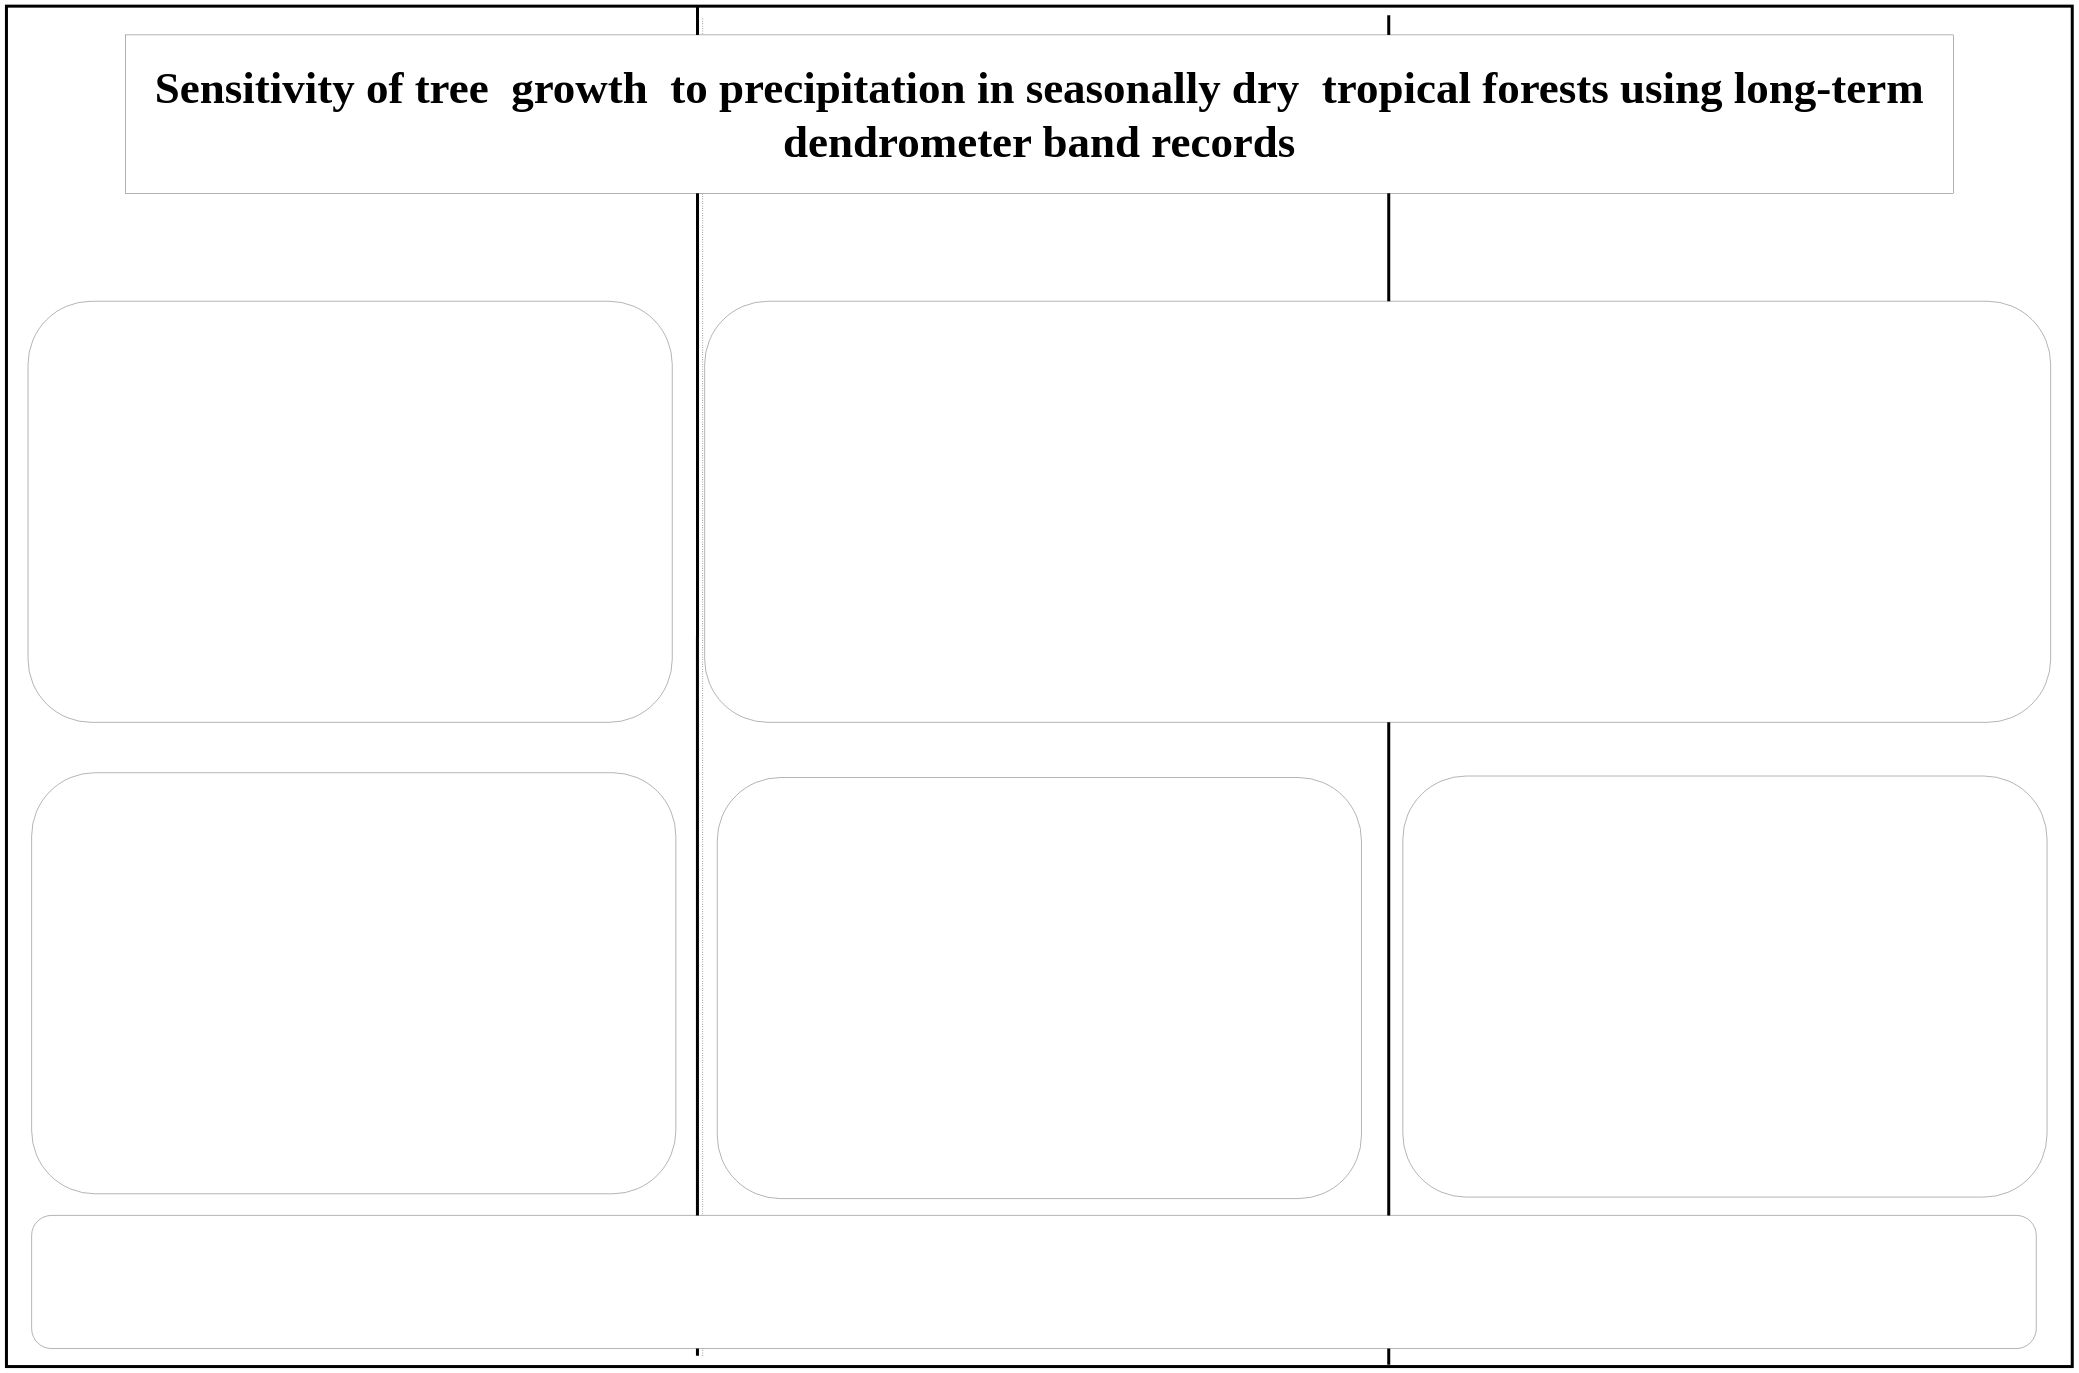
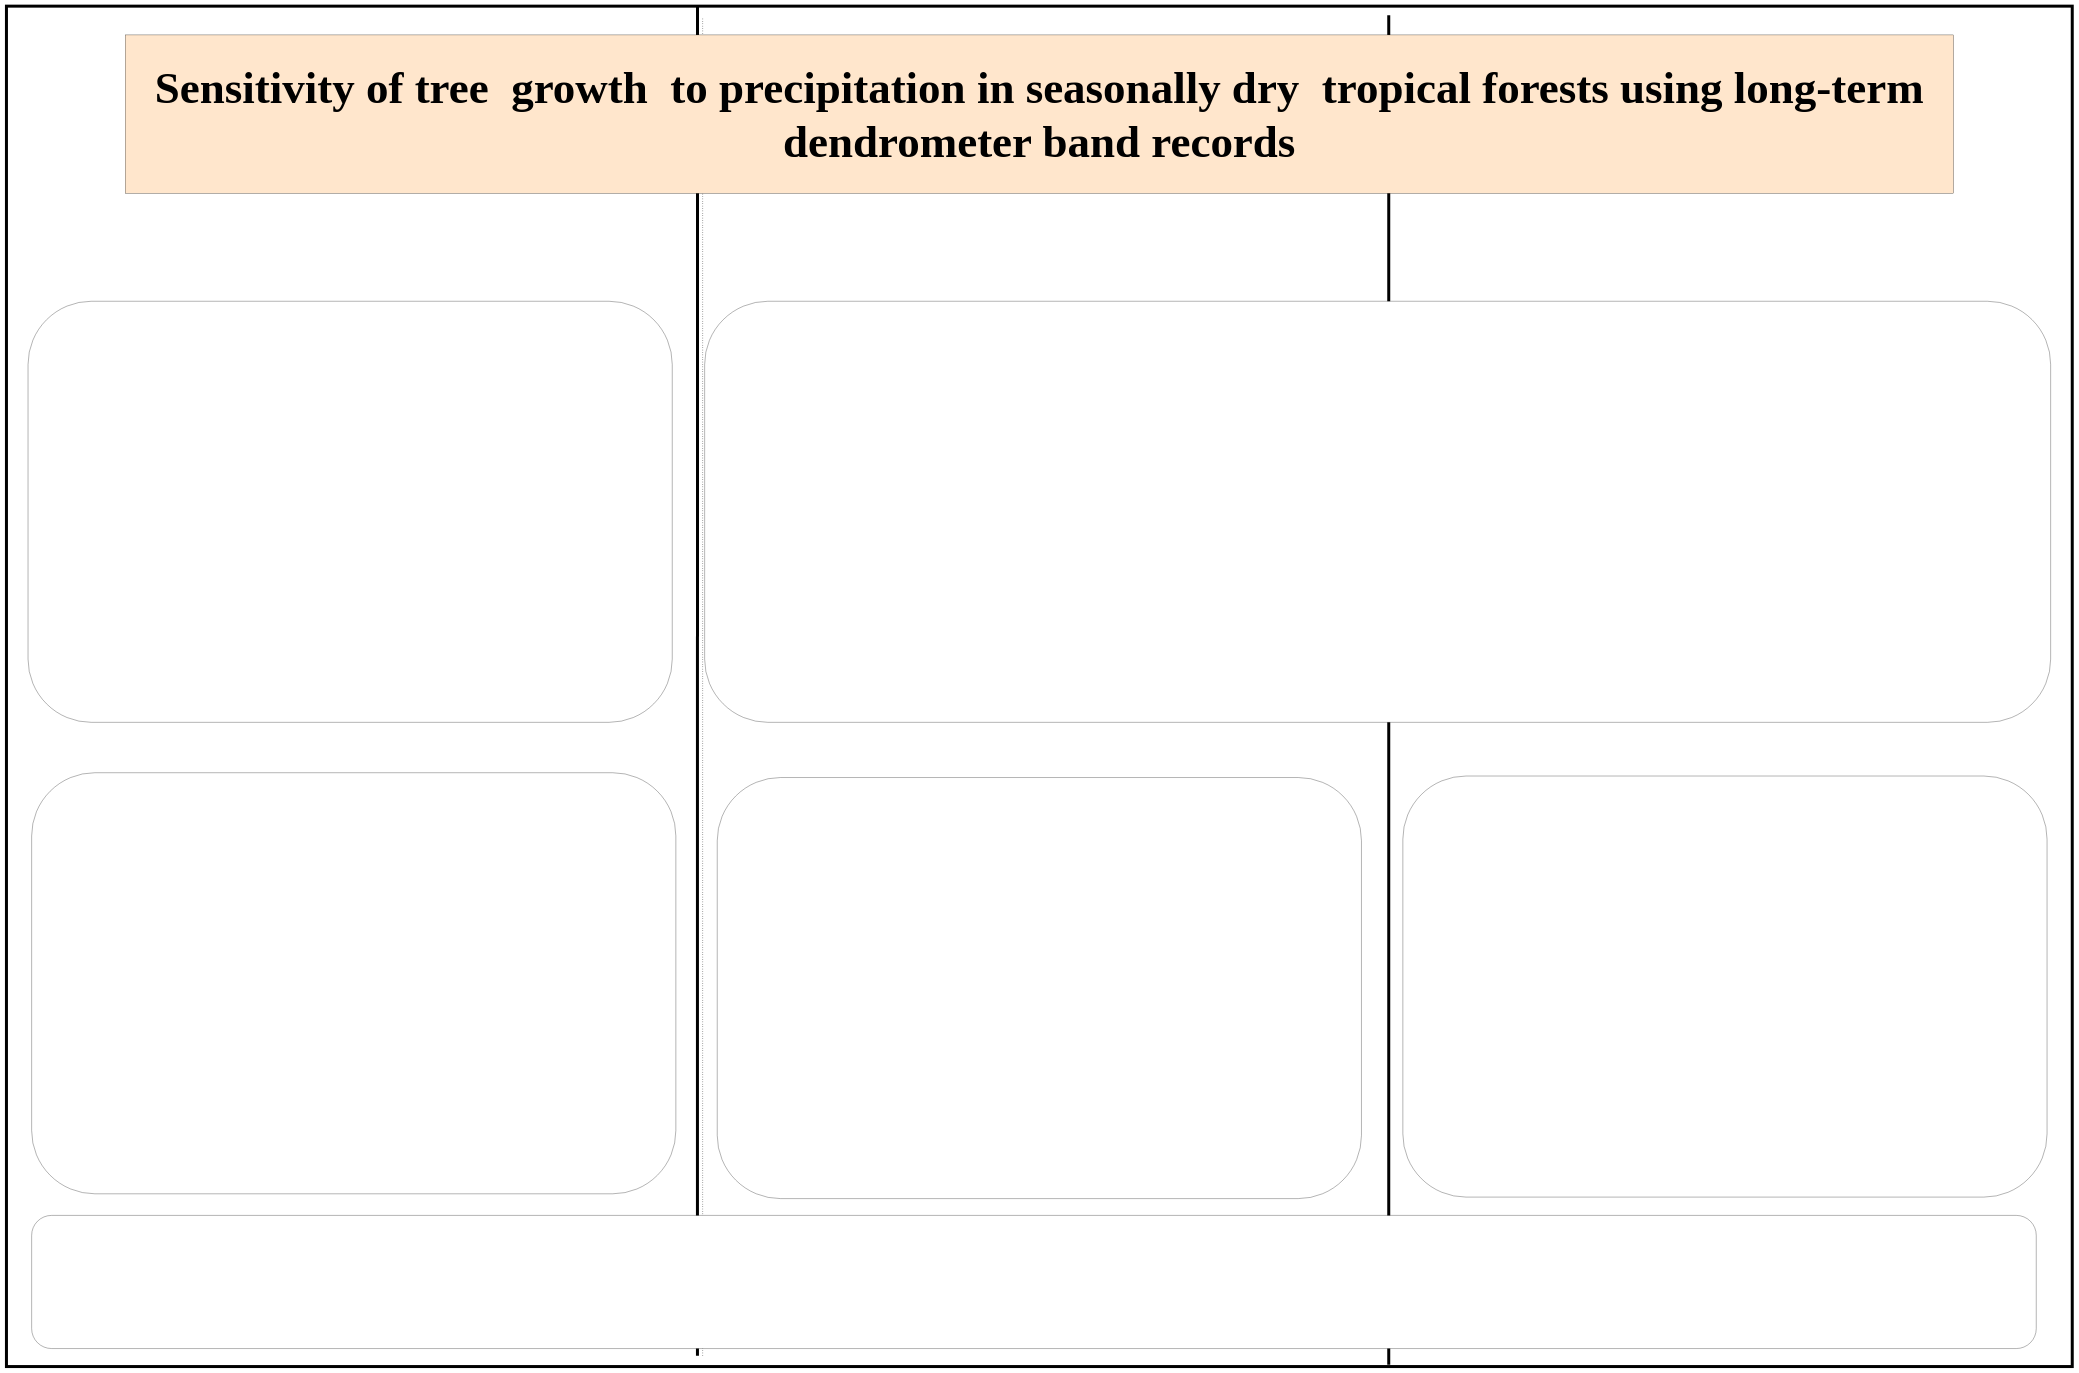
(1039, 114) -> (1039, 114)
